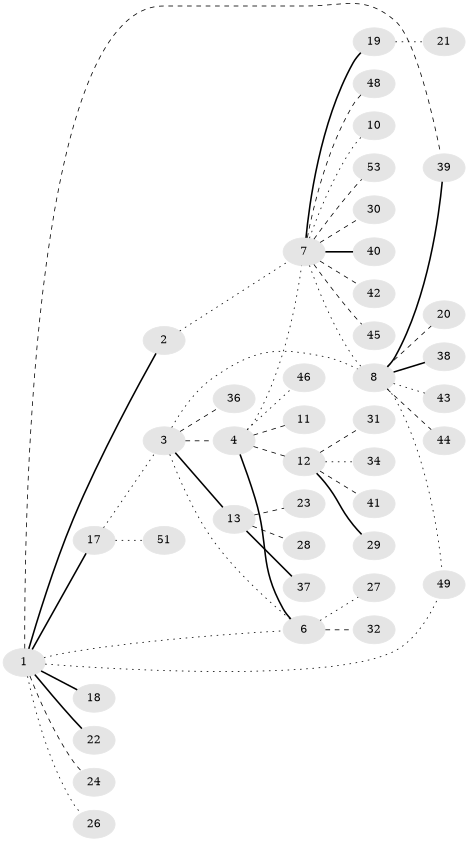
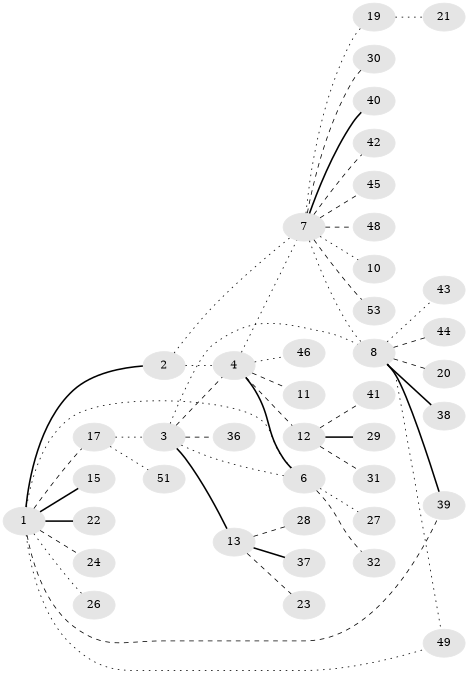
(323, 142) -> (323, 117)
none -> (203, 366)
(374, 462) -> none
(59, 601) -> (57, 478)
(94, 698) -> (94, 479)
